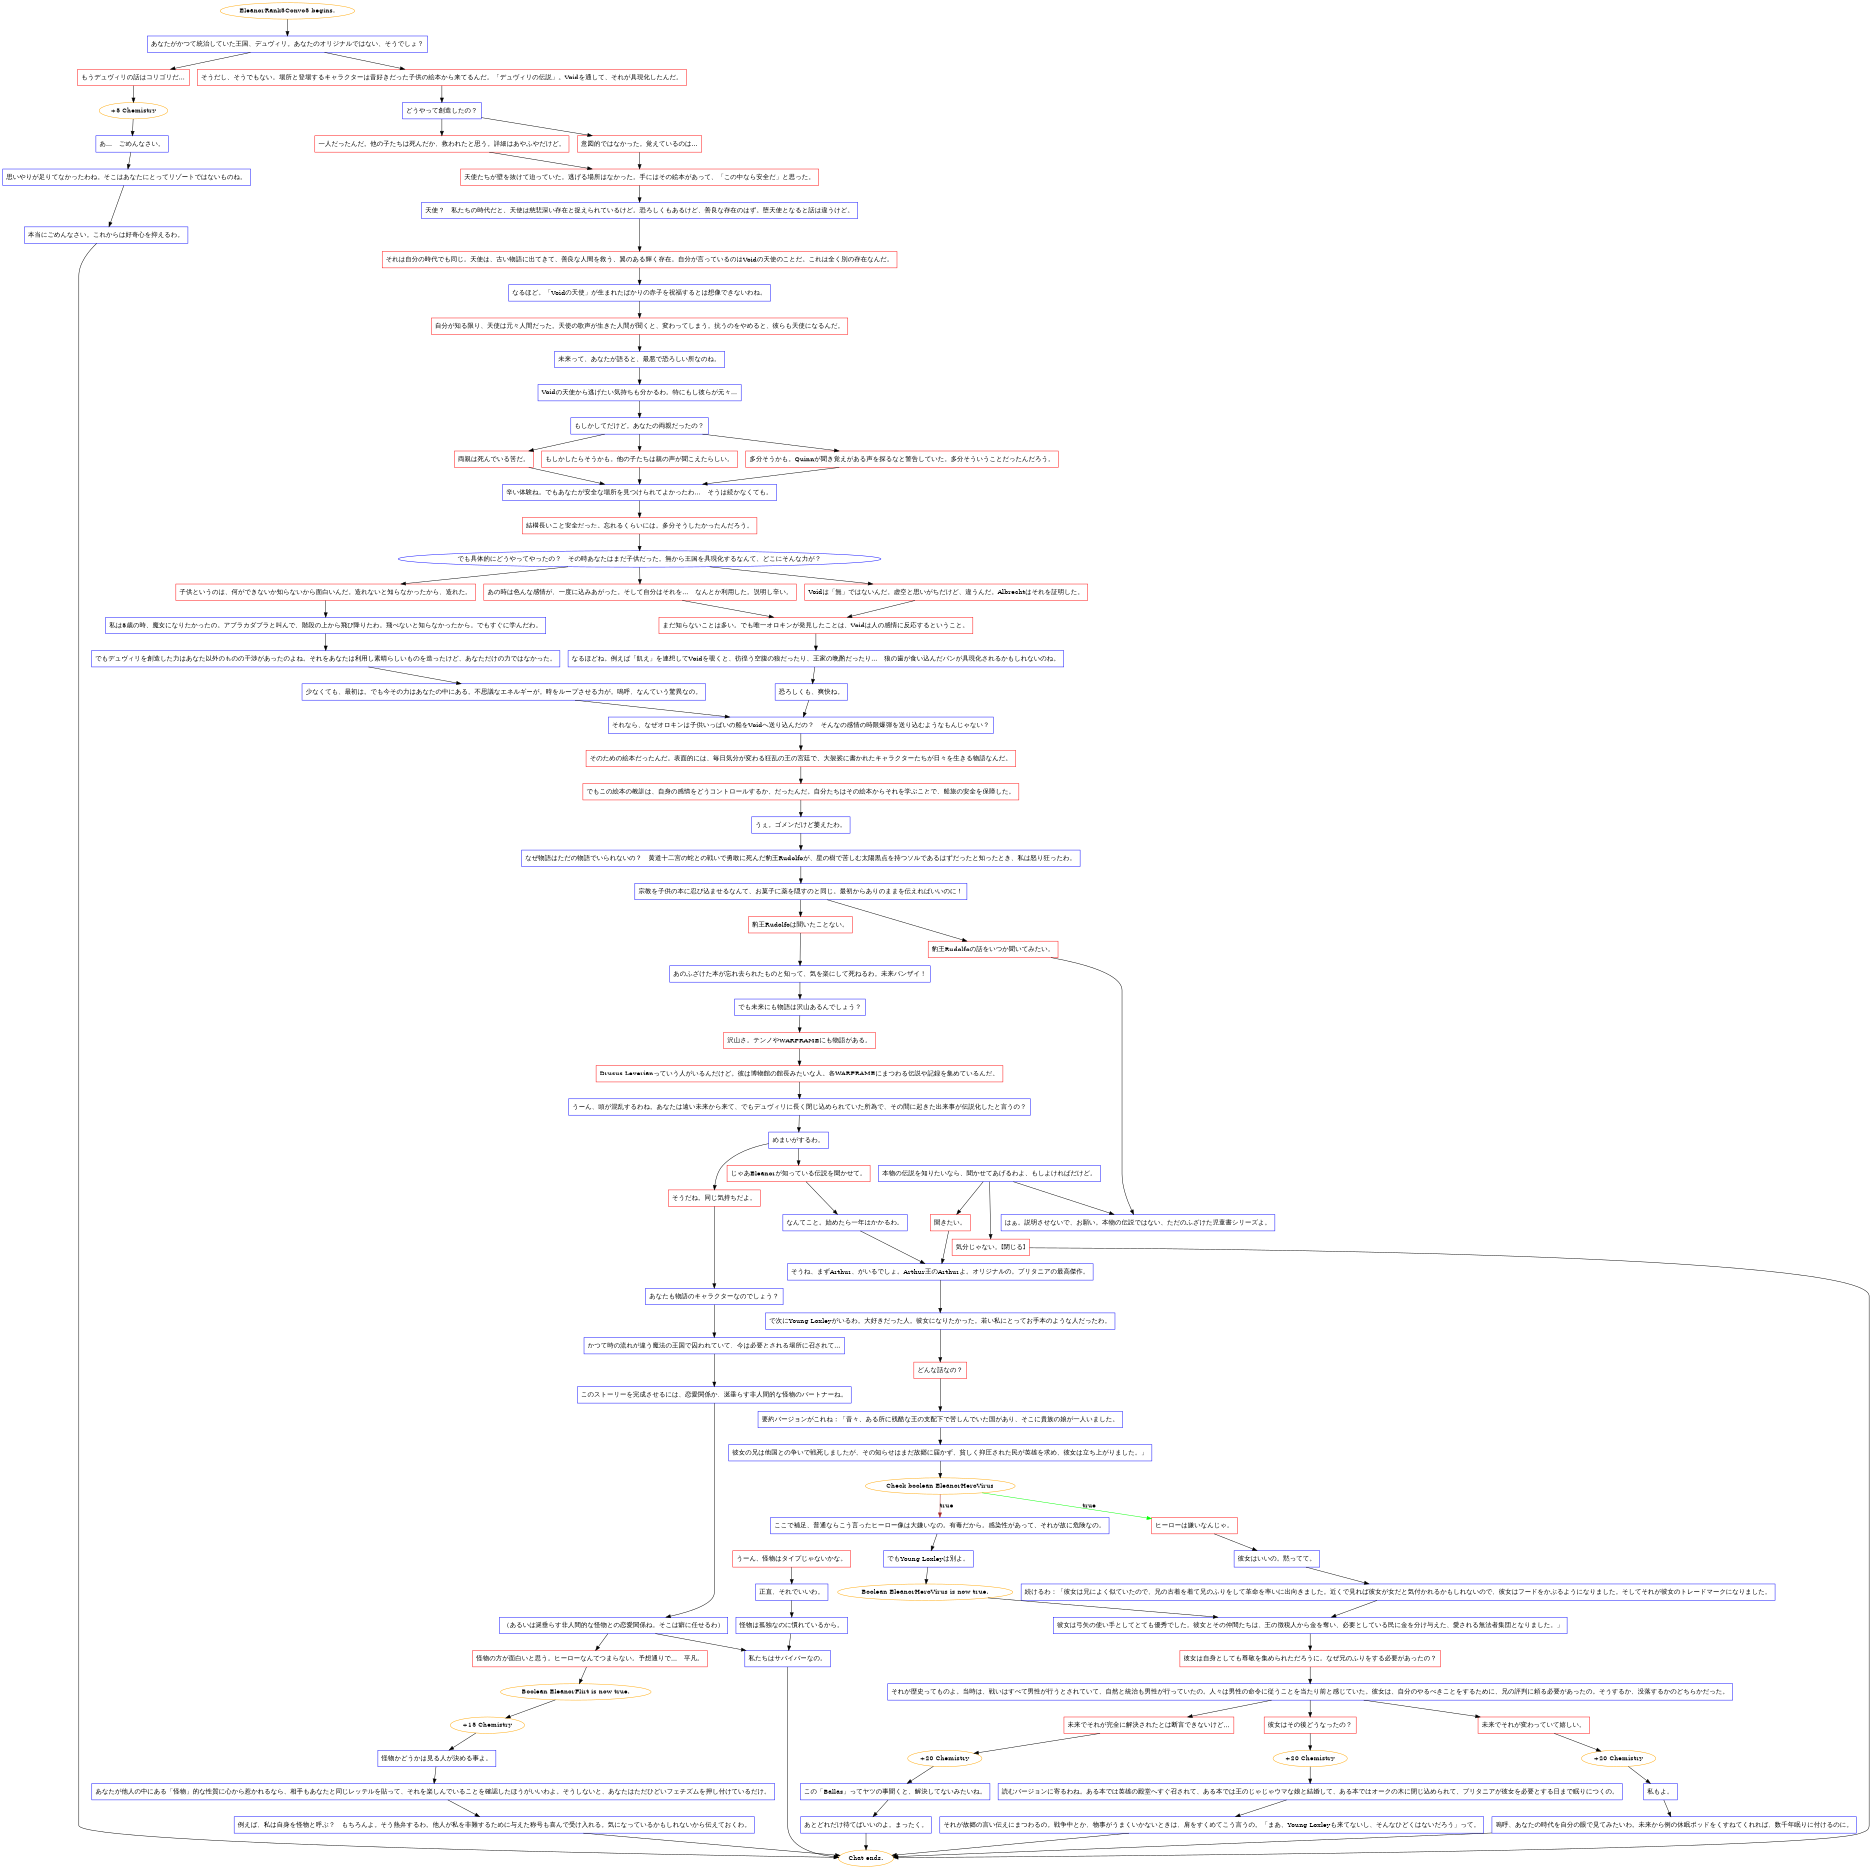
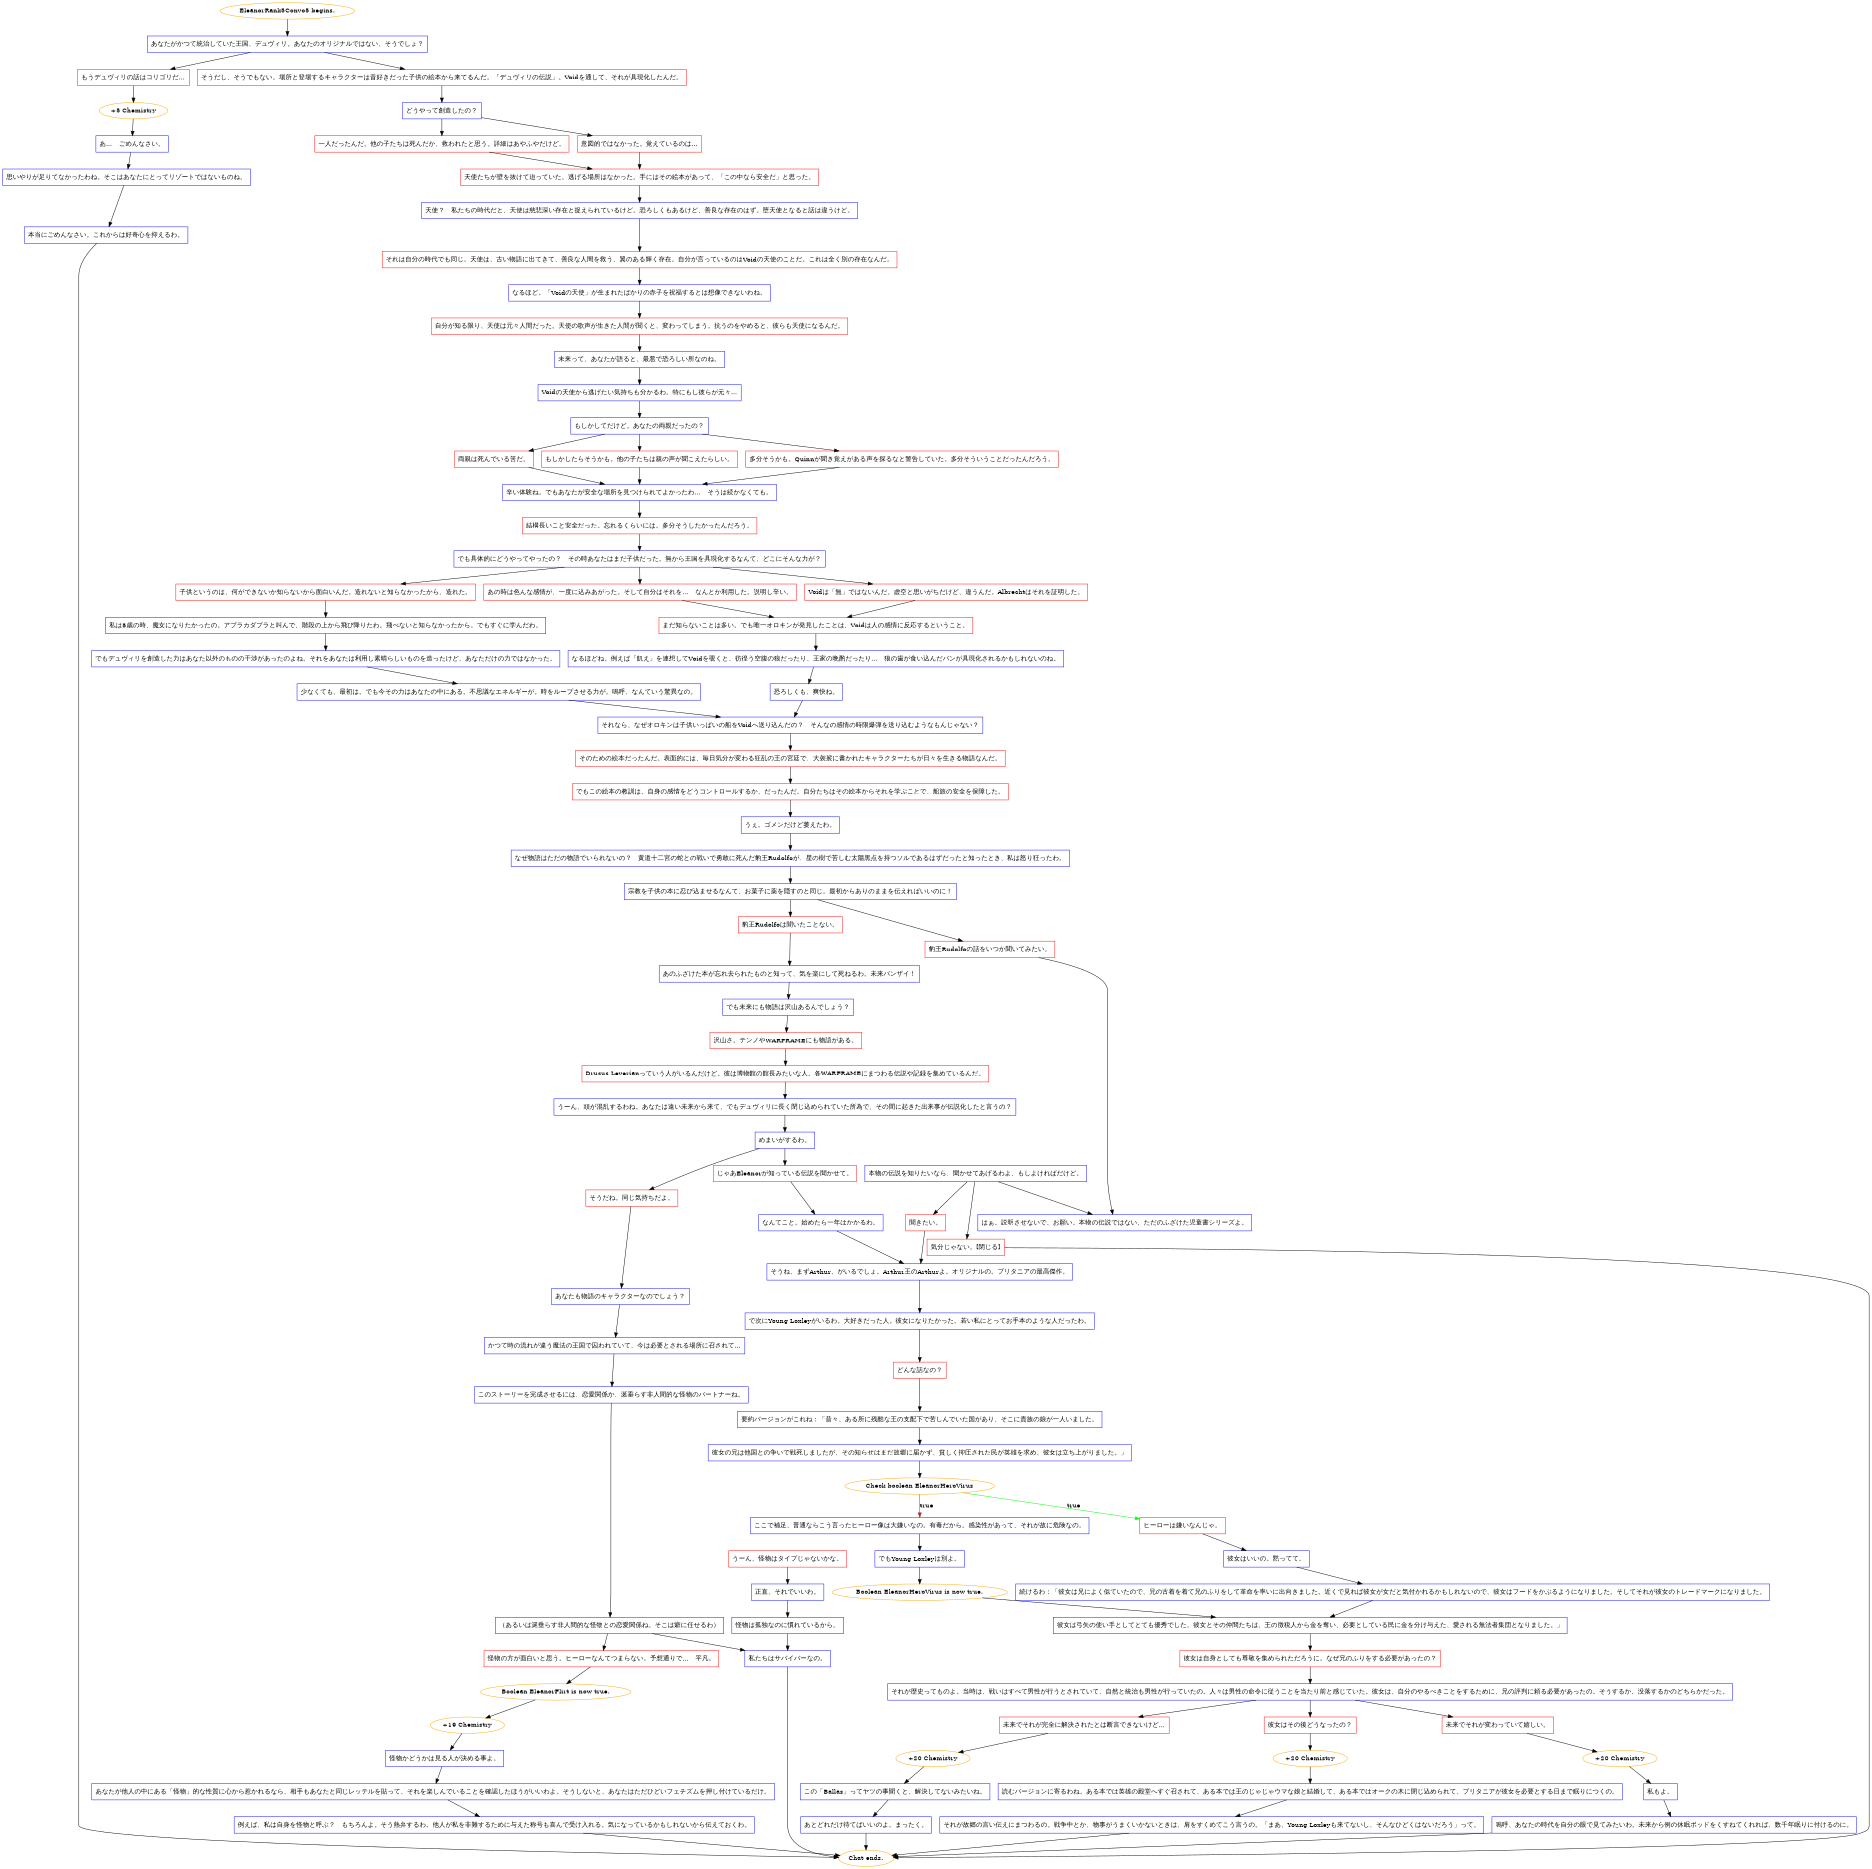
(640, 559) -> (640, 559)
(487, 1725) -> (467, 1725)
